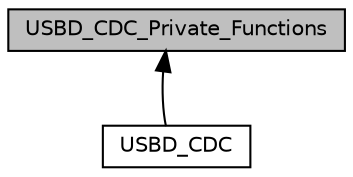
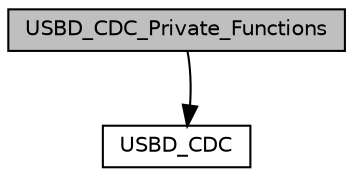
(163, 99) -> (190, 78)
